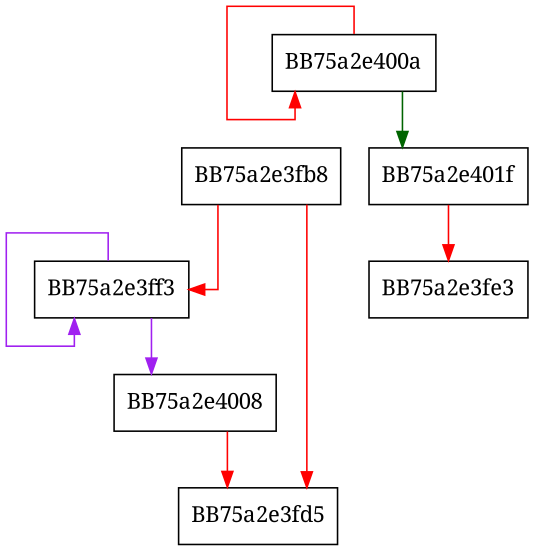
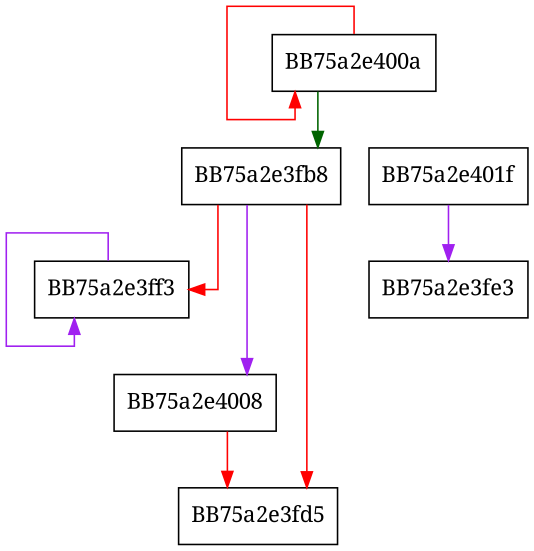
(402, 112) -> (318, 112)
(448, 225) -> (448, 225)
(151, 338) -> (247, 282)
